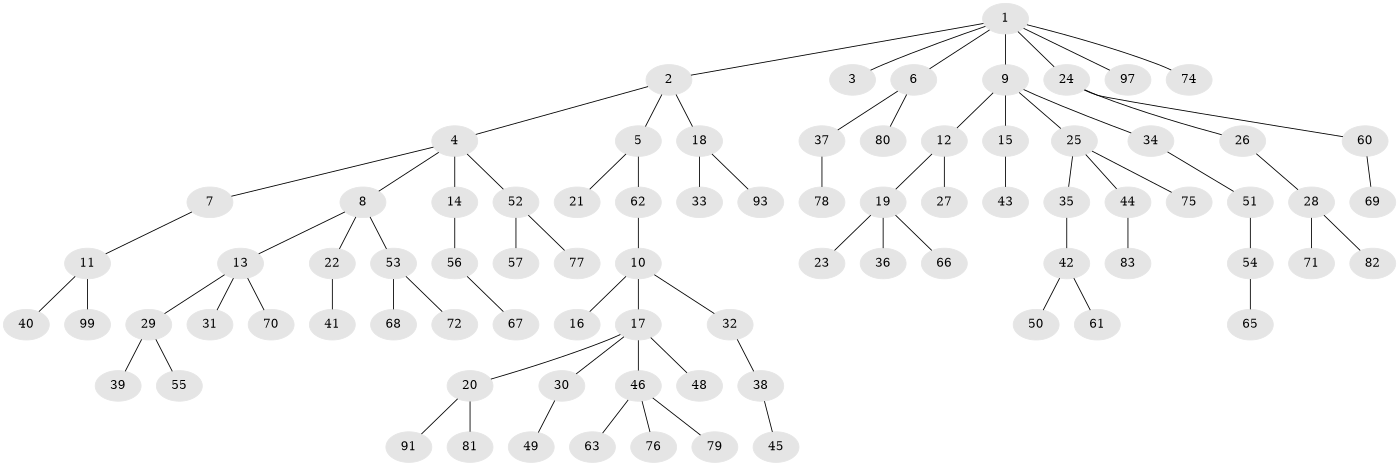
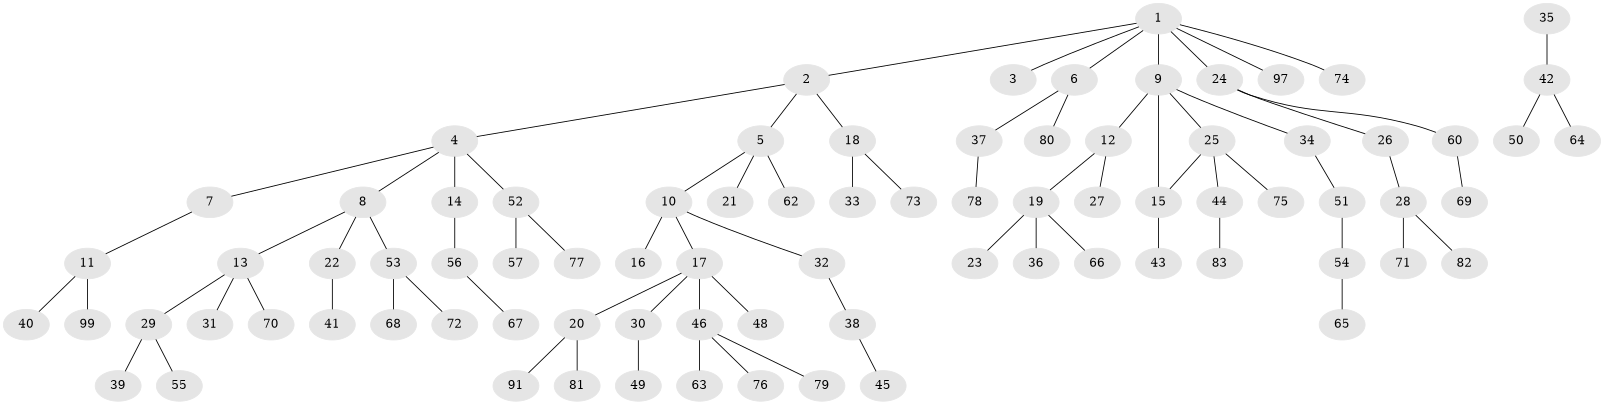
(1071, 172) -> (1185, 172)
(761, 202) -> (914, 202)
(638, 233) -> (715, 172)
(1097, 325) -> (1578, 141)
